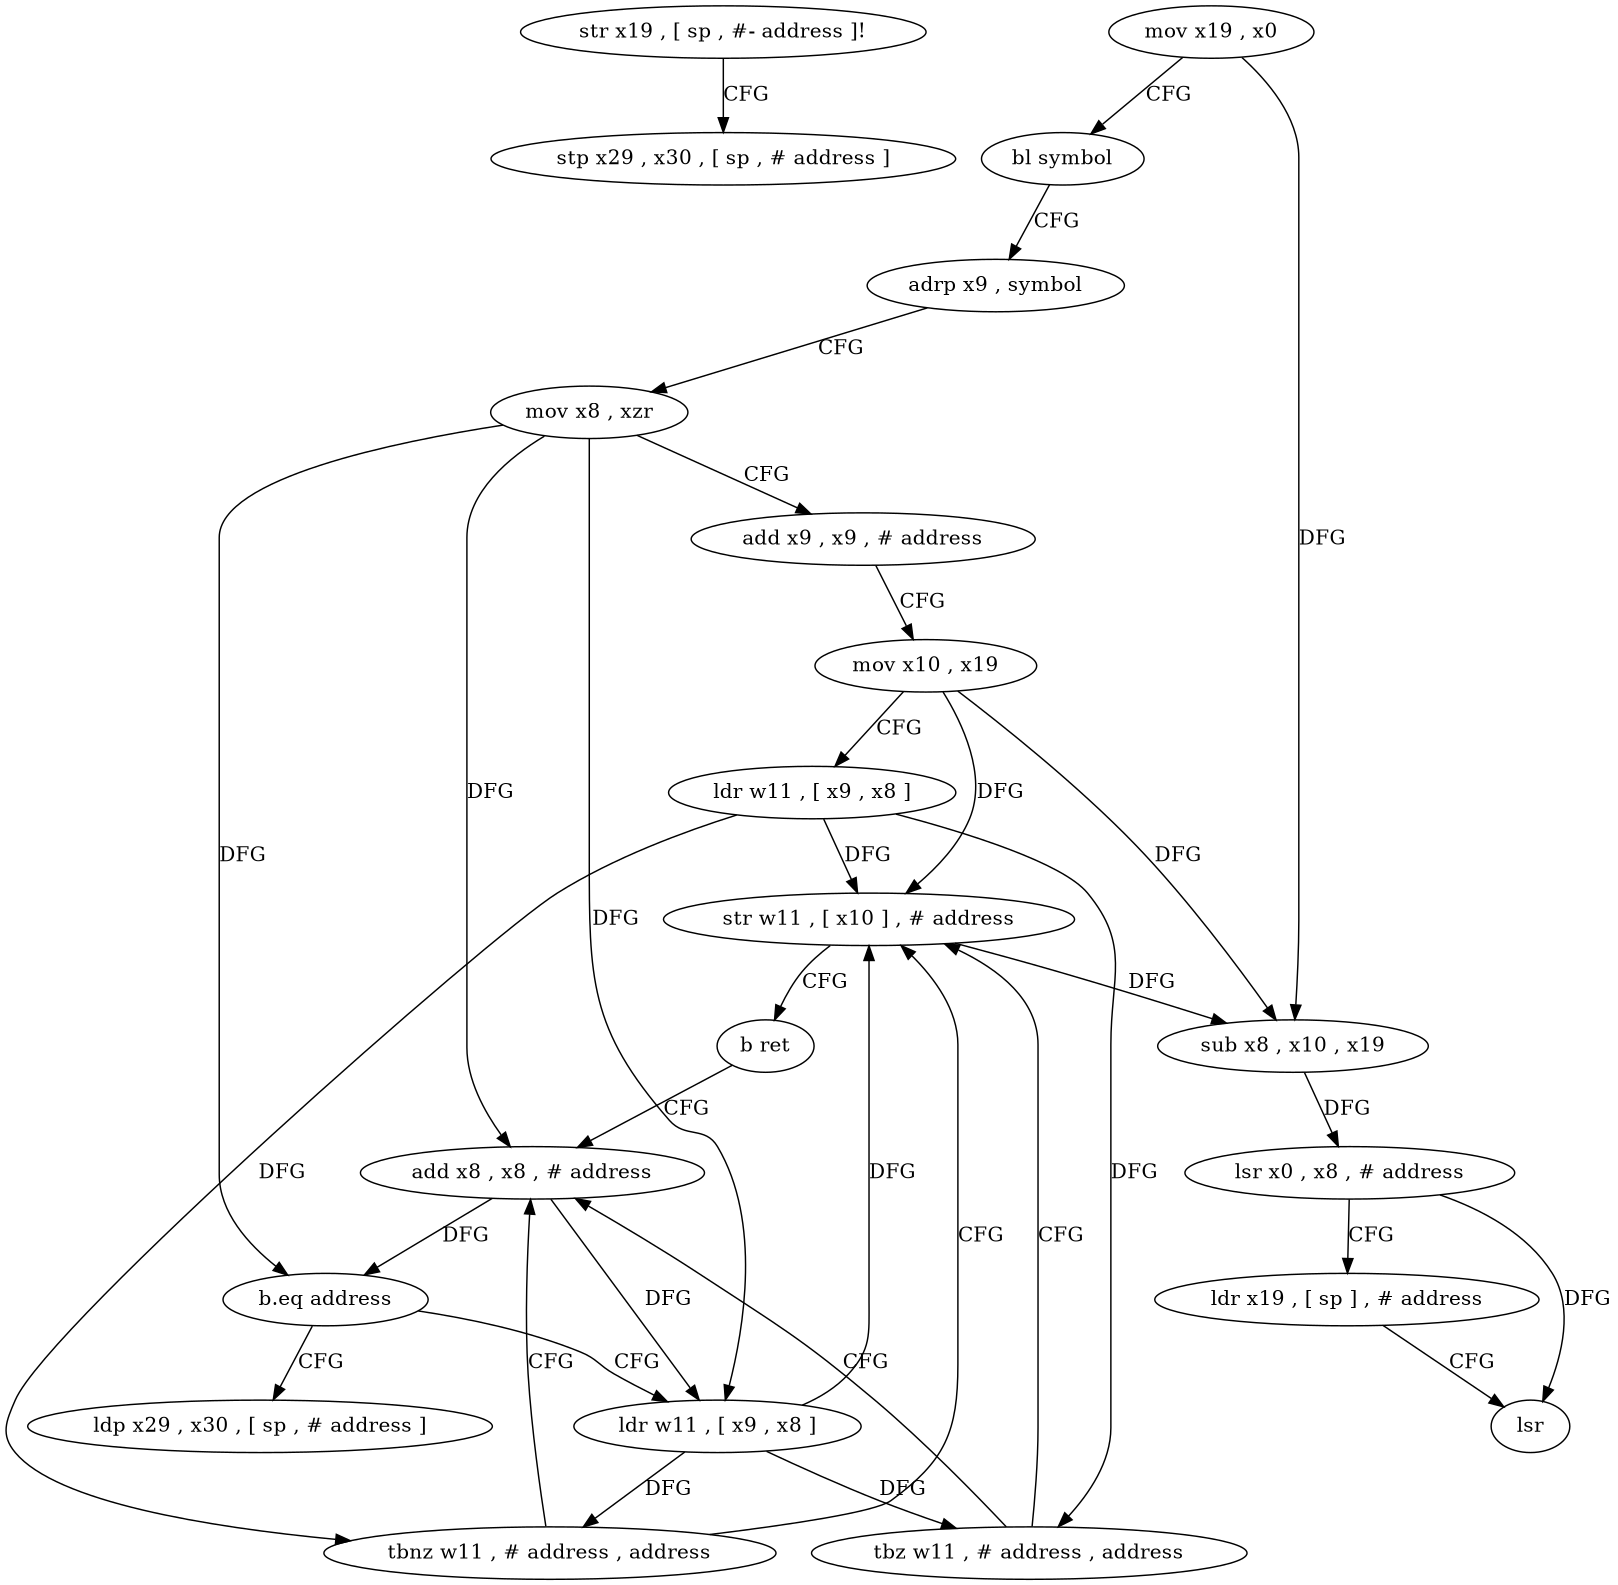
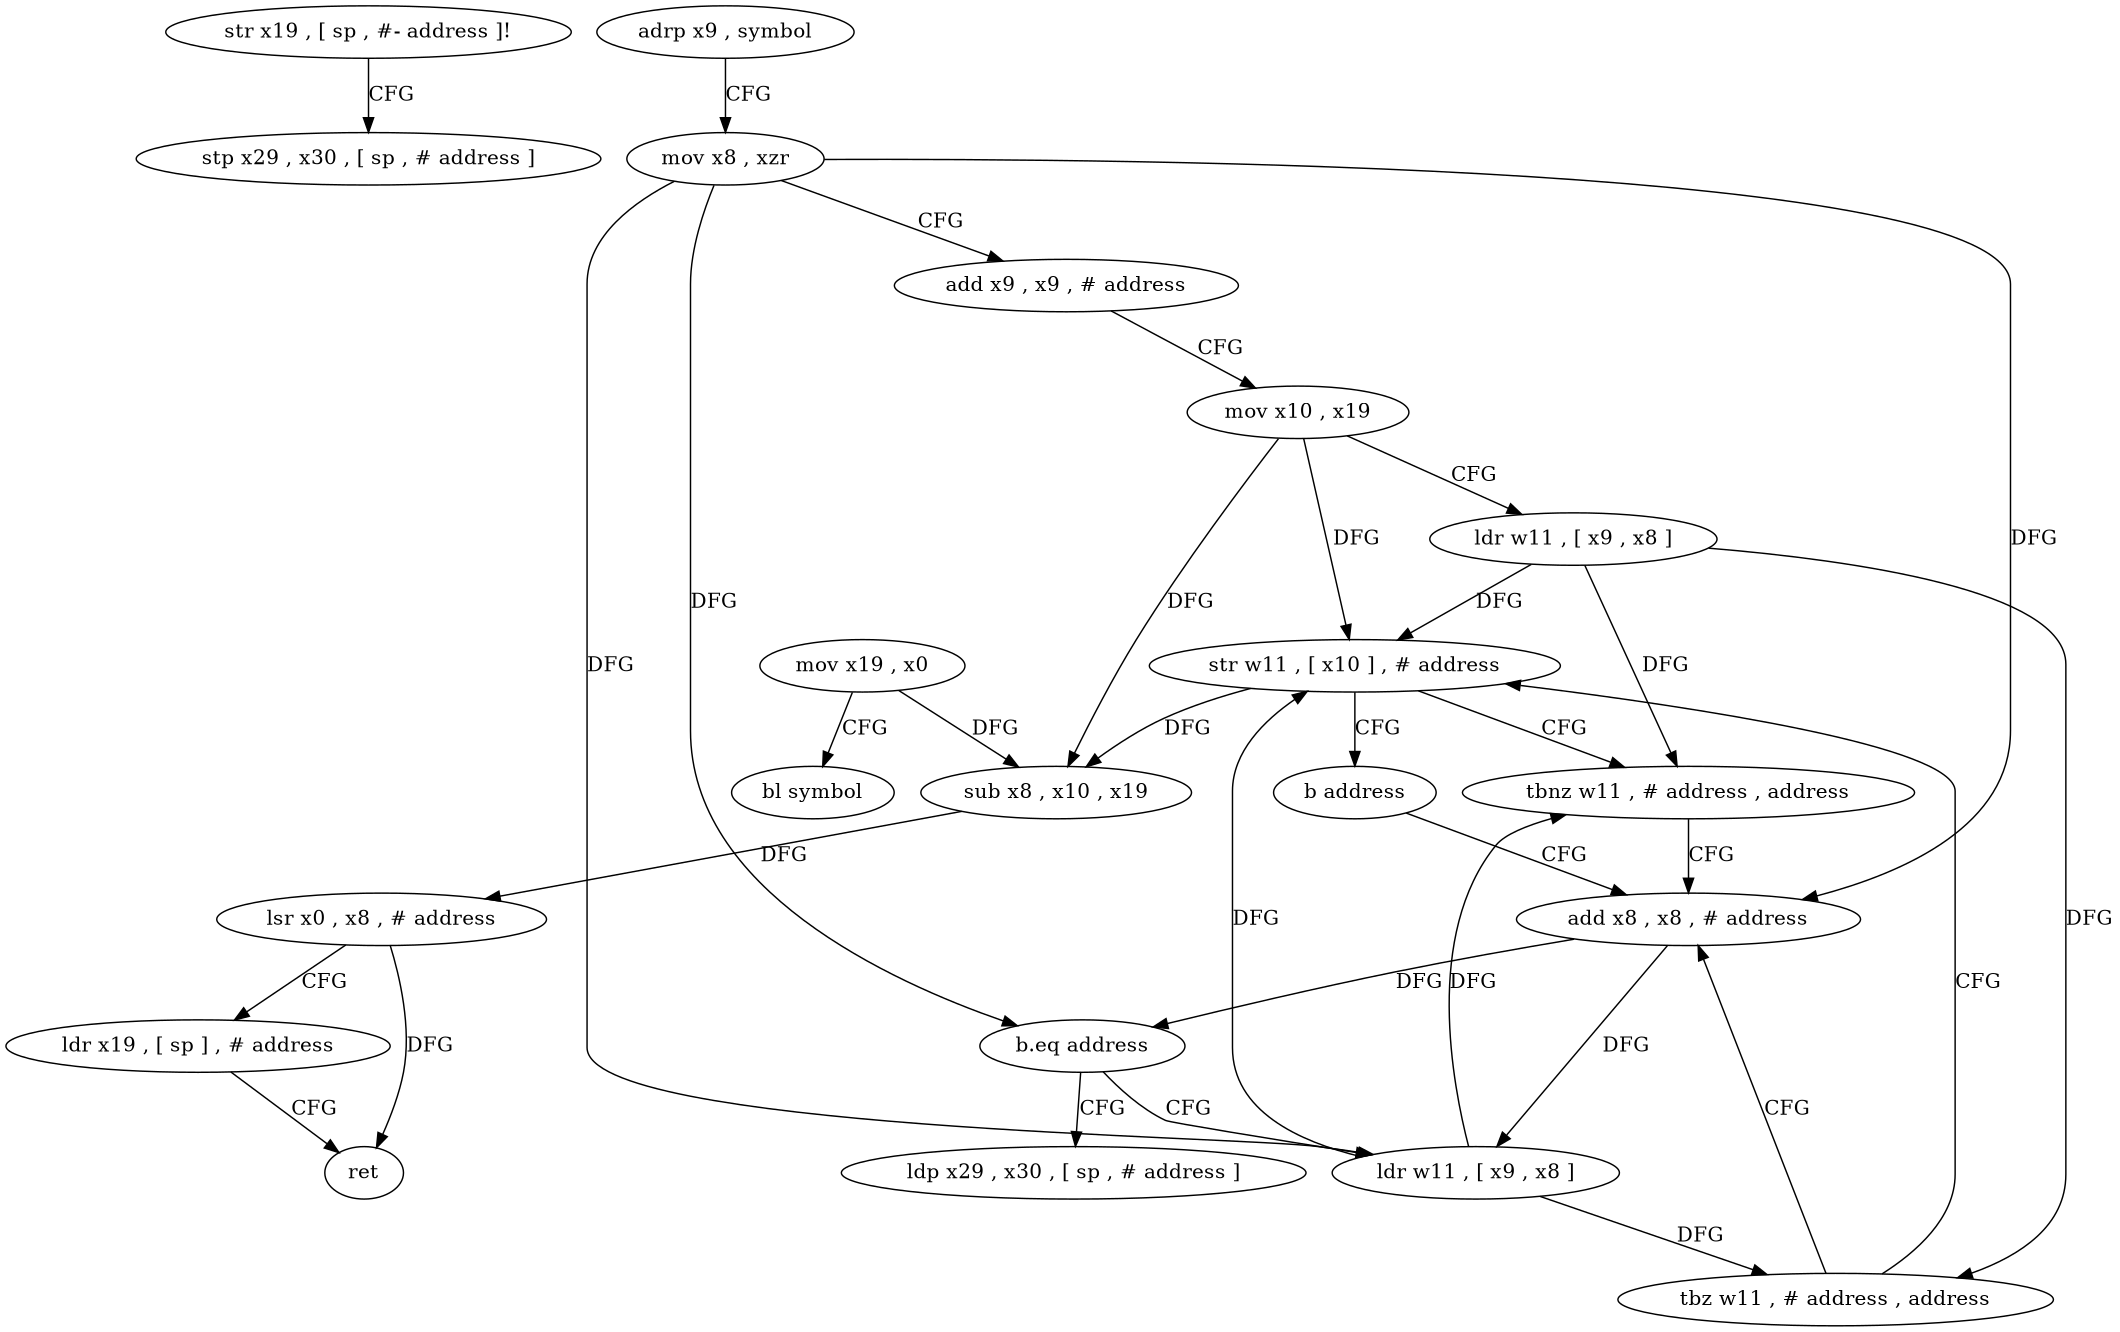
(1033, 215) -> none
(766, 1046) -> (1355, 793)
(958, 1326) -> (1515, 727)
(1531, 1426) -> (364, 1173)
